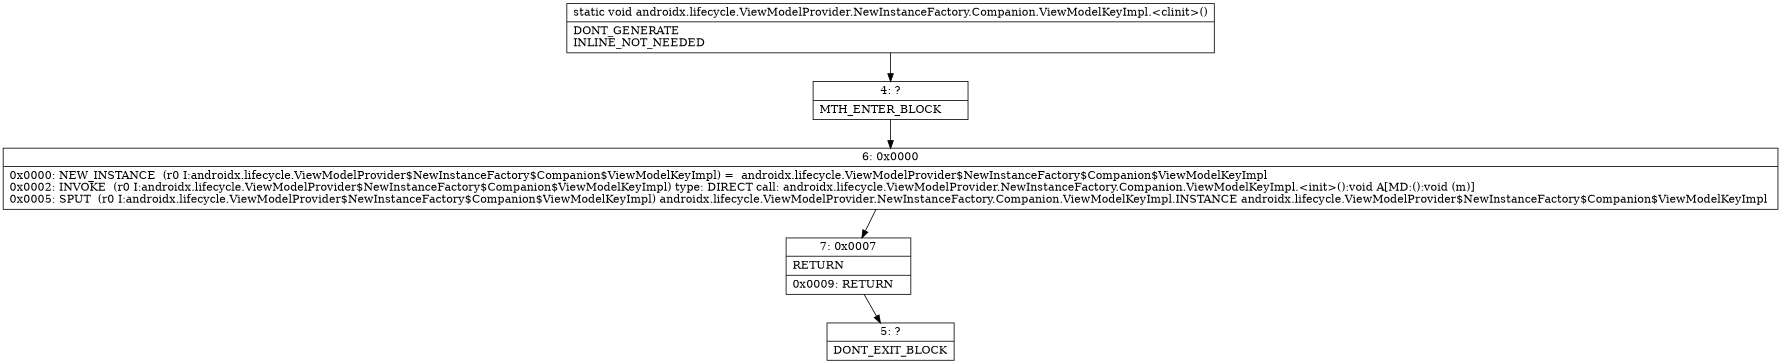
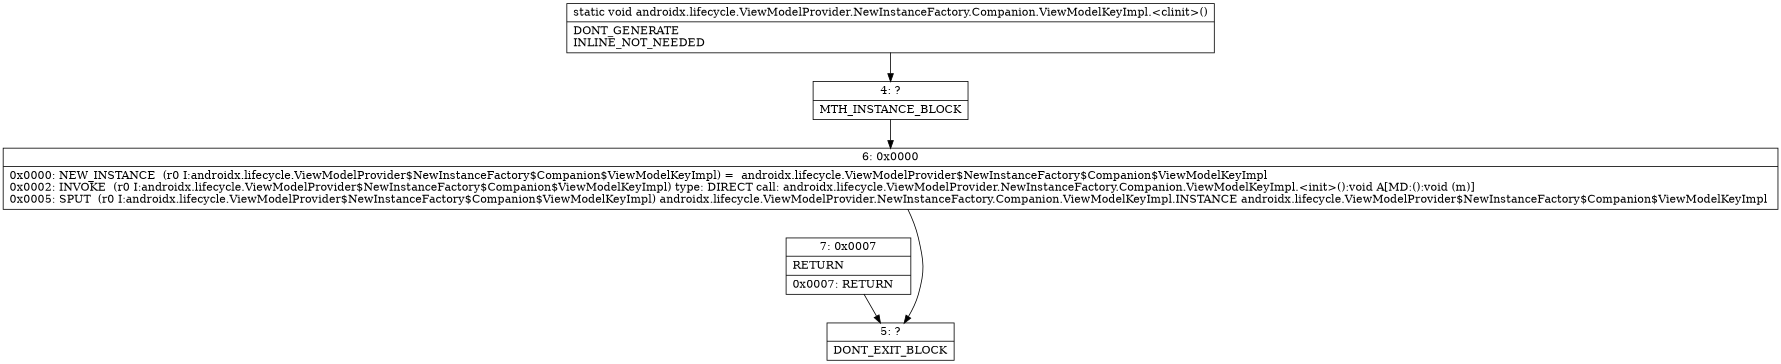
(881, 110) -> (891, 110)
(871, 220) -> (923, 263)
(848, 284) -> (848, 284)
